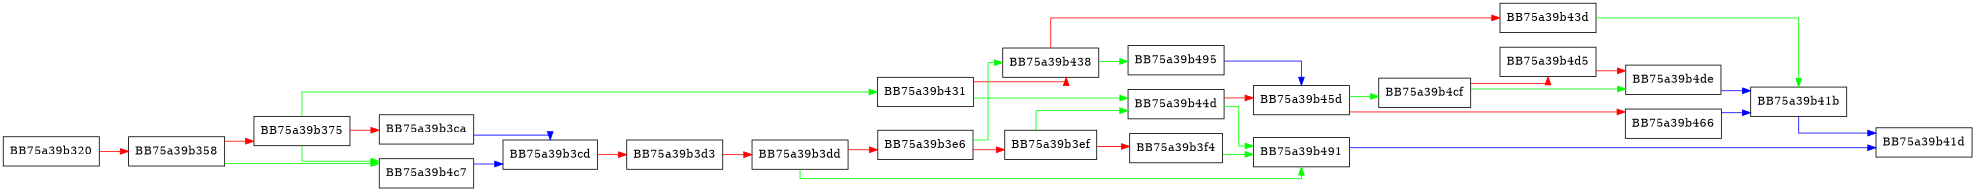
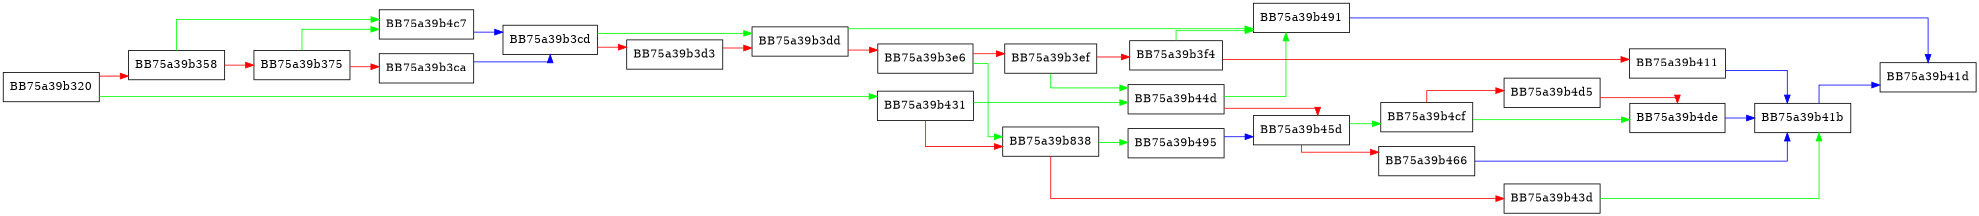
none -> (671, 33)
(1051, 63) -> (1051, 142)
none -> (1677, 63)
(573, 92) -> (484, 96)
